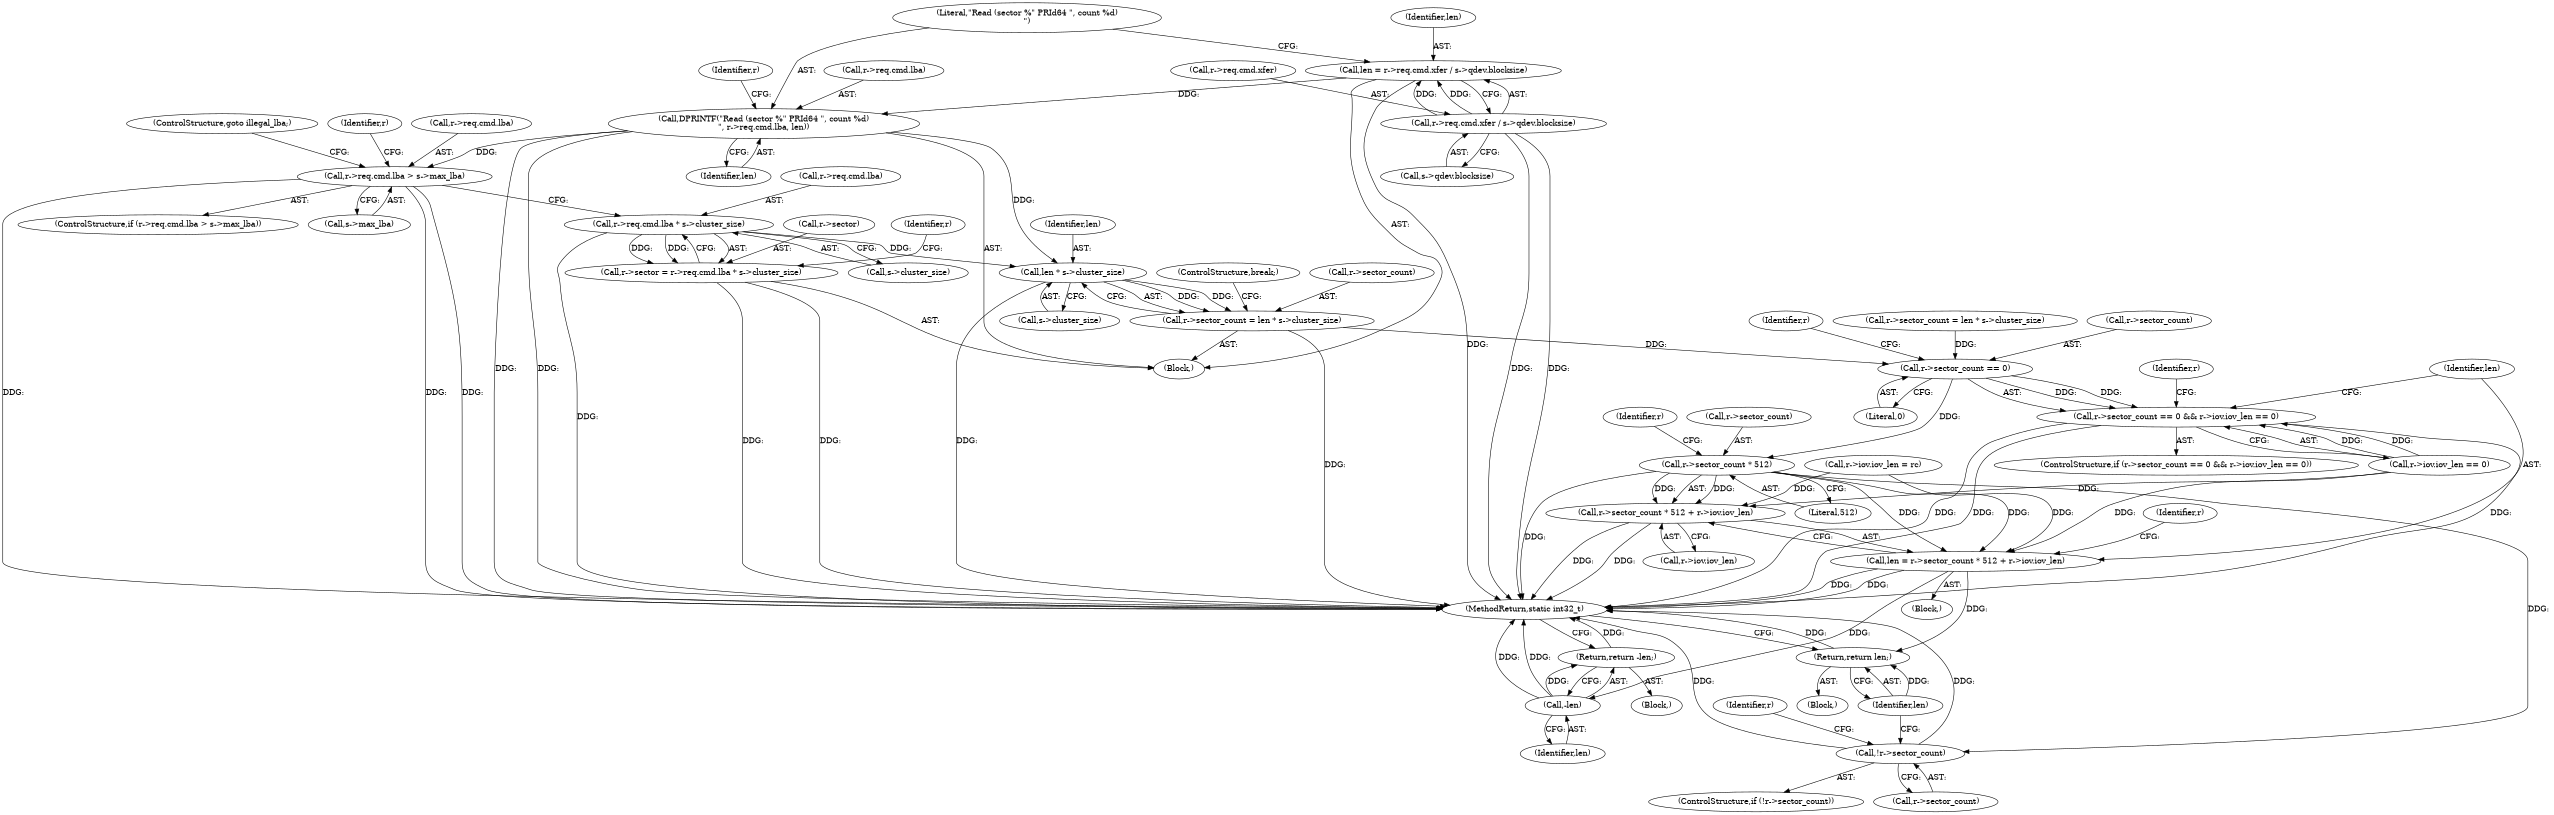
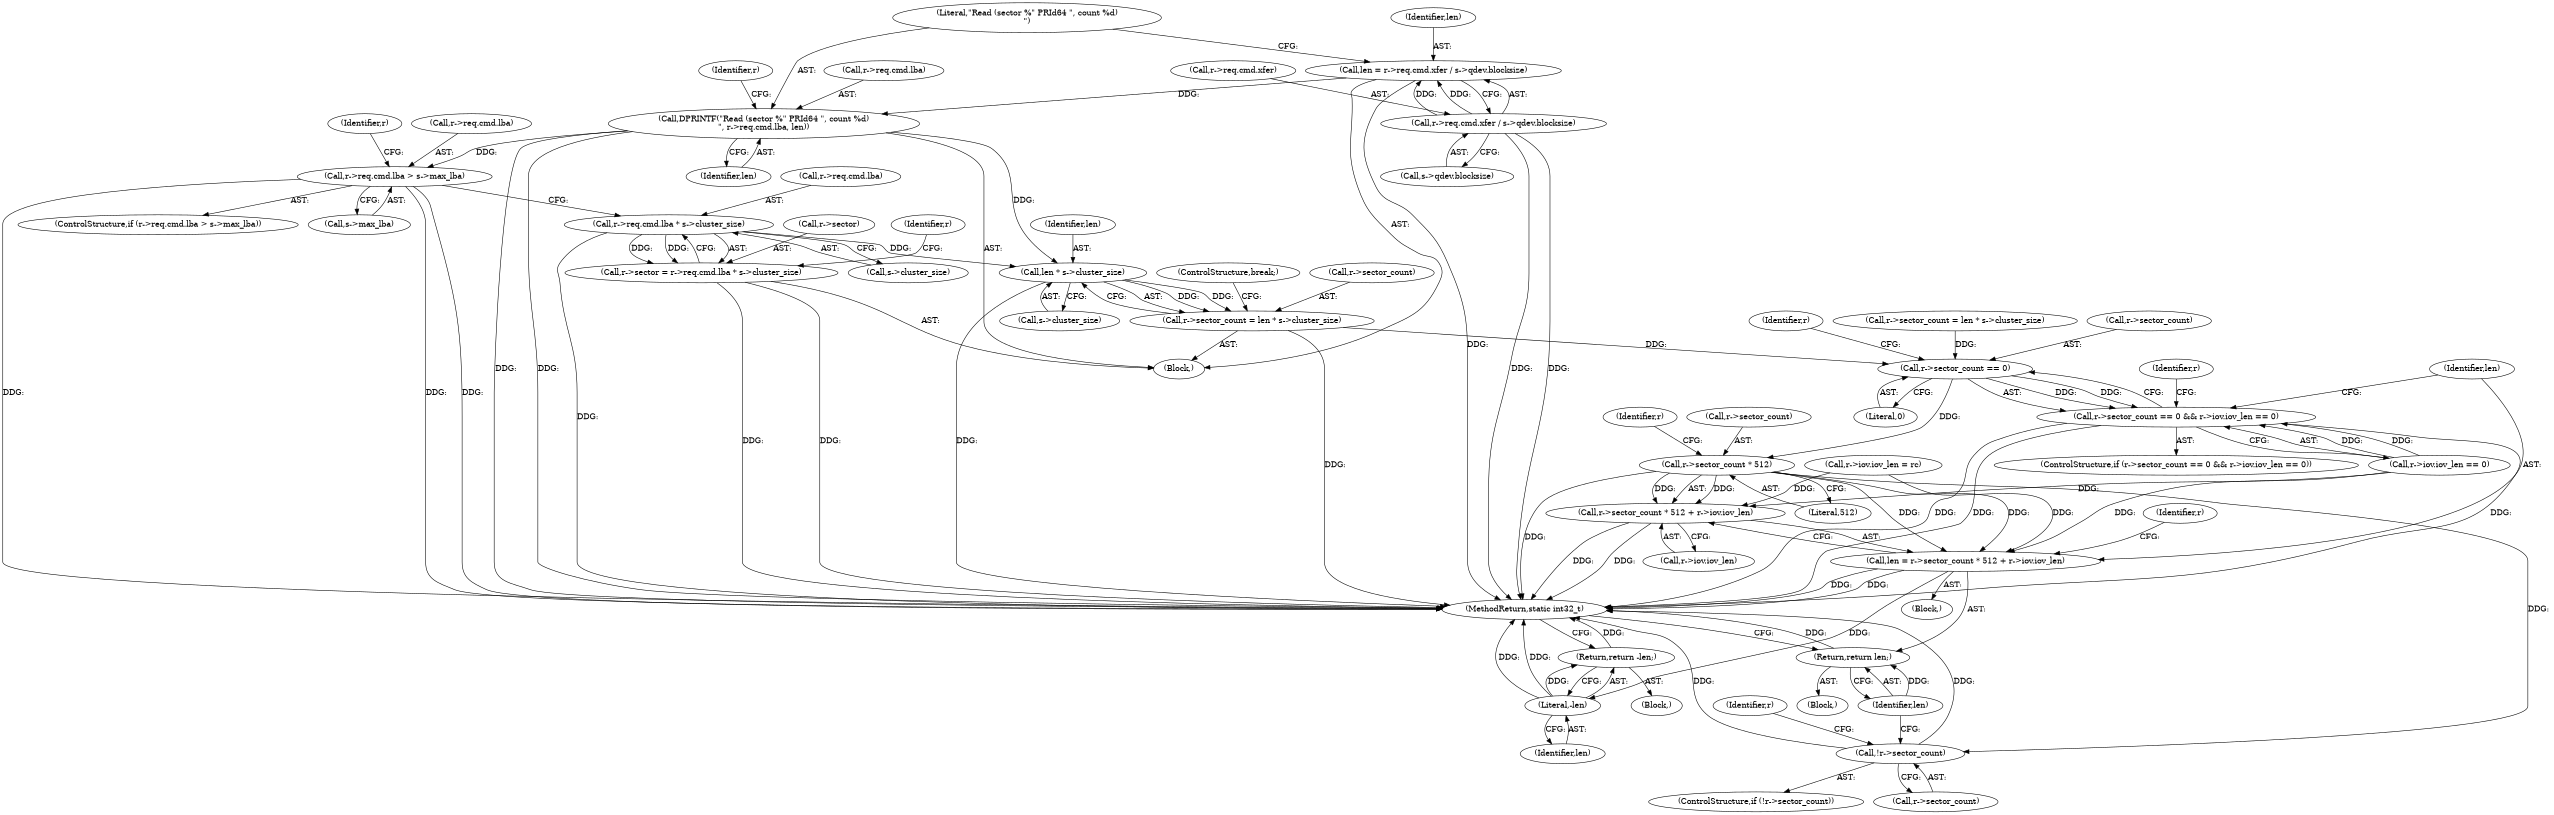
(222, 124) -> none
none -> (2100, 383)
(1978, 609) -> (1978, 609)
(1563, 706) -> (1563, 706)
